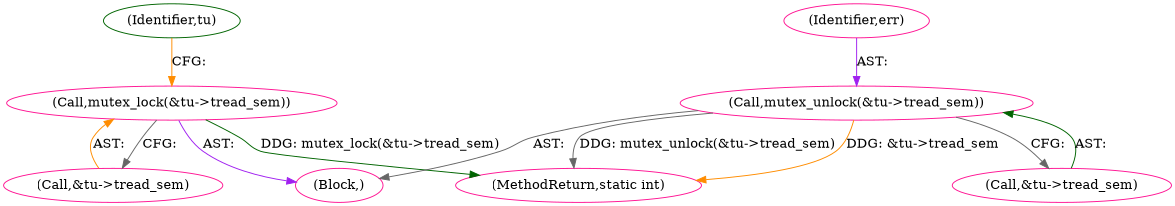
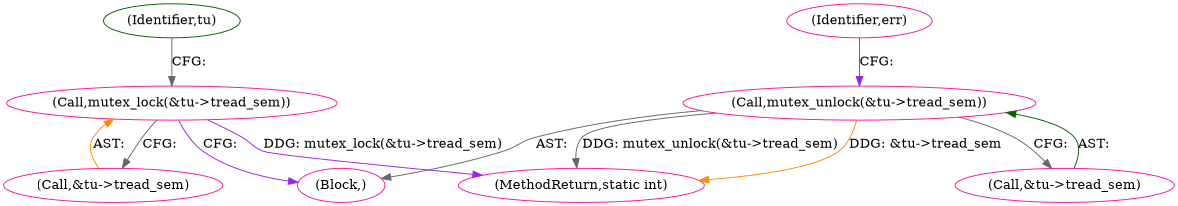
(172, 57) -> (172, 57)
(875, 62) -> (879, 62)
(221, 144) -> (222, 144)
(334, 161) -> (336, 161)
